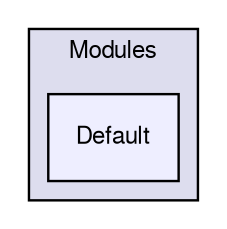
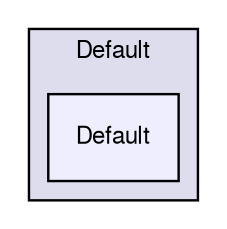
(113, 52) -> (113, 52)
